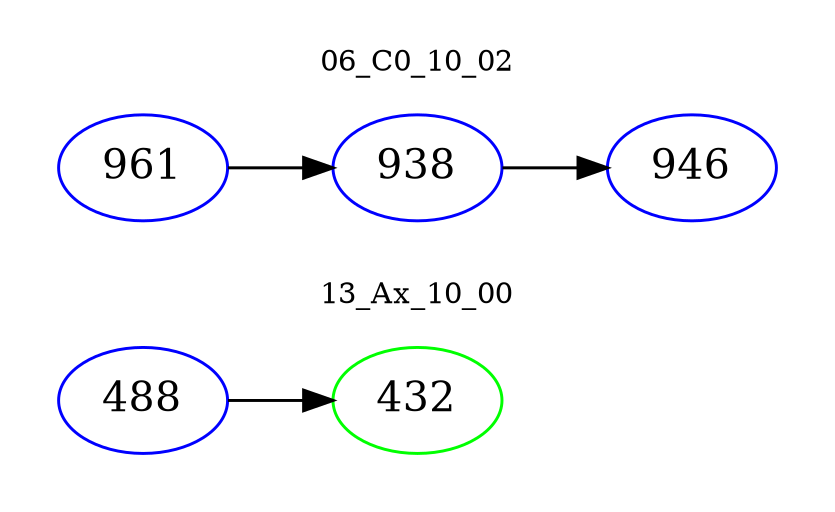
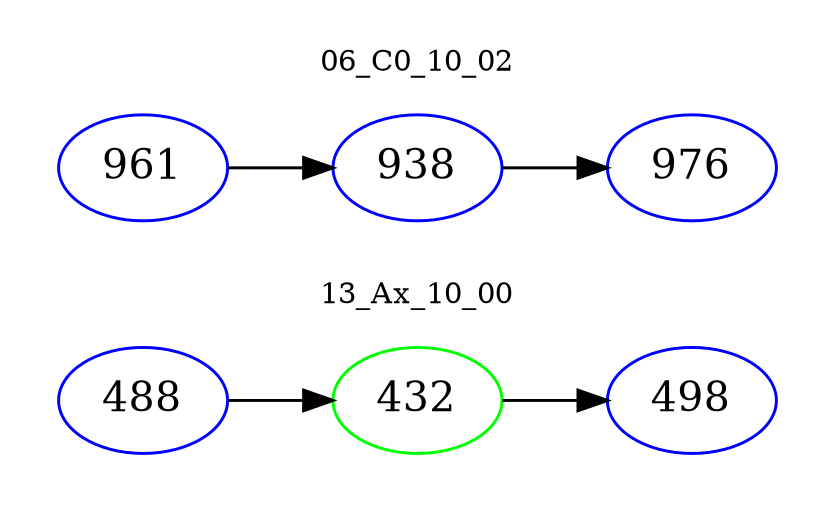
(692, 168) -> (692, 168)
none -> (692, 400)
